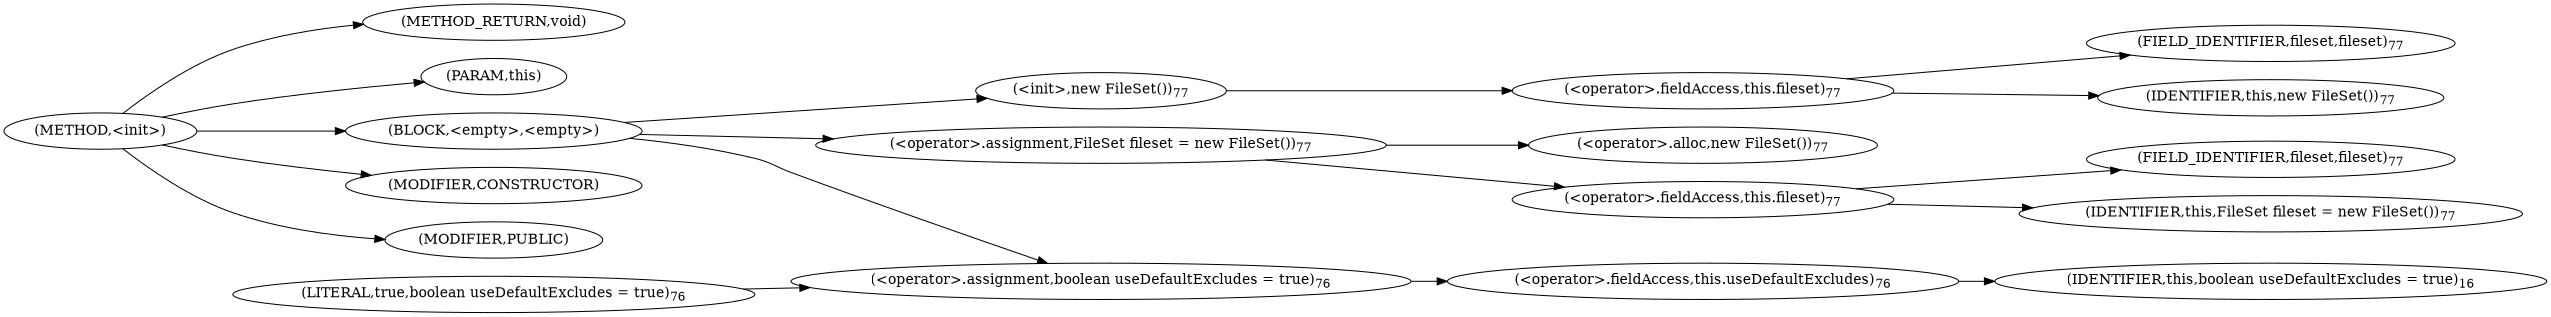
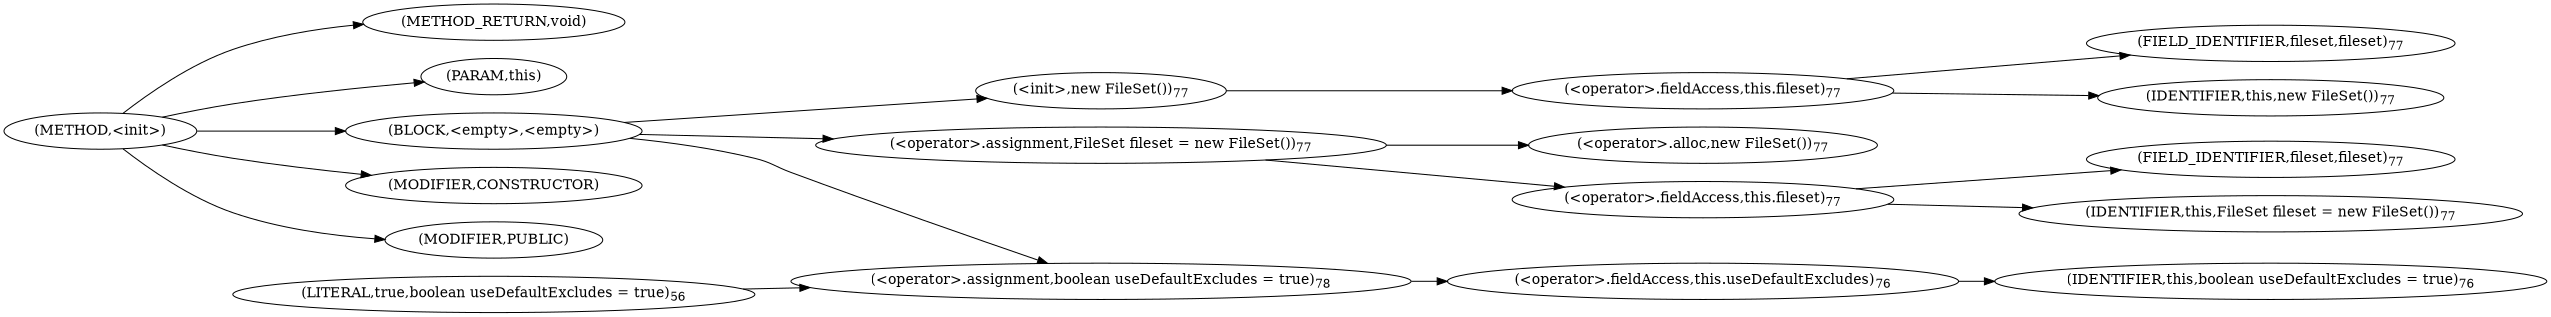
(1323, 280) -> (1323, 280)
(2467, 280) -> (2467, 280)
(678, 293) -> (678, 293)
